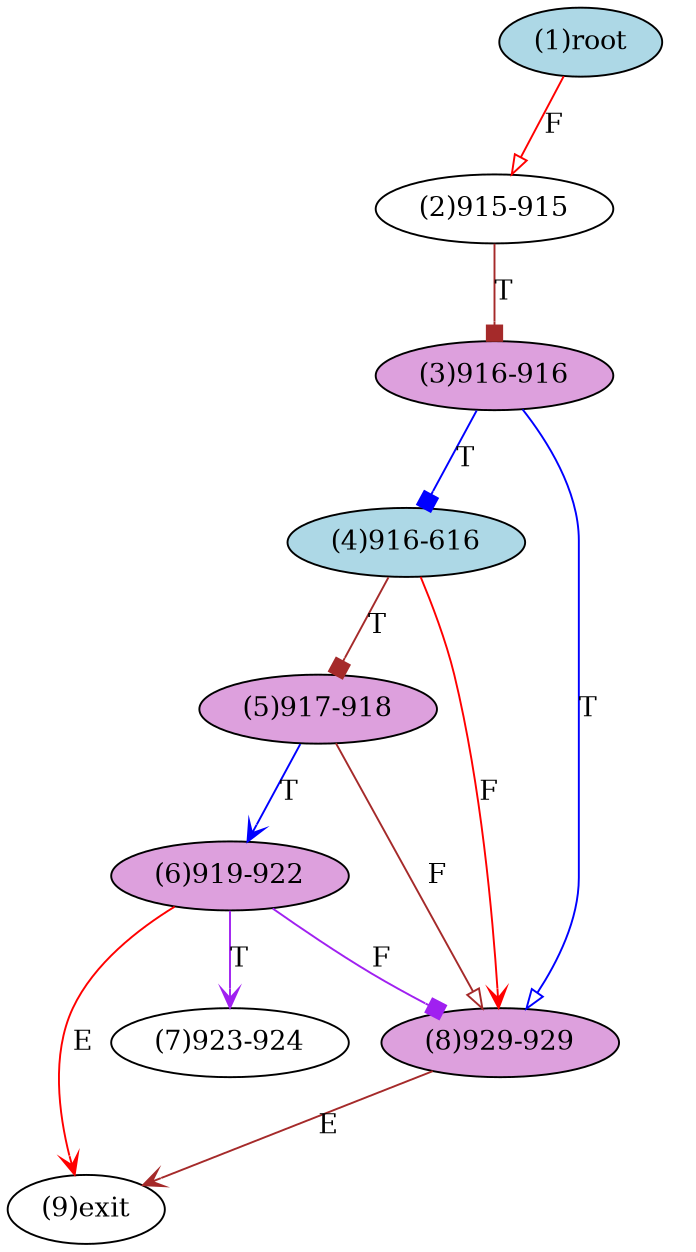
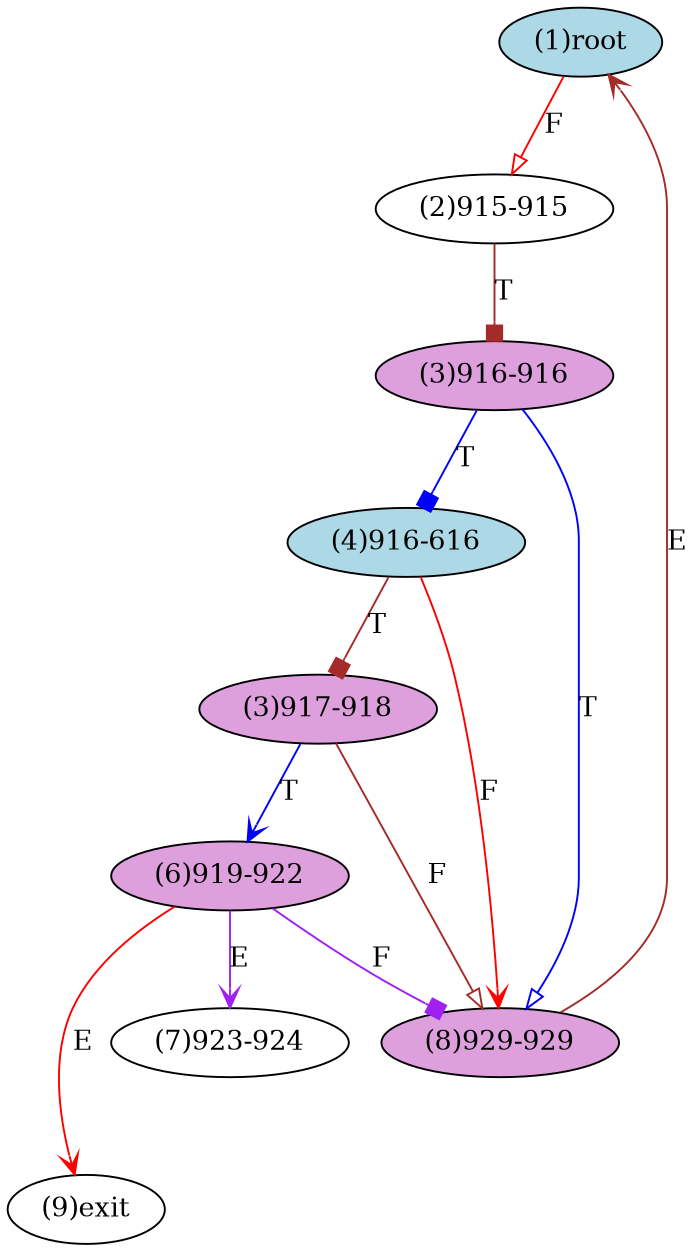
(318, 709) -> (318, 709)
(240, 959) -> (240, 959)
(297, 1125) -> (667, 568)
